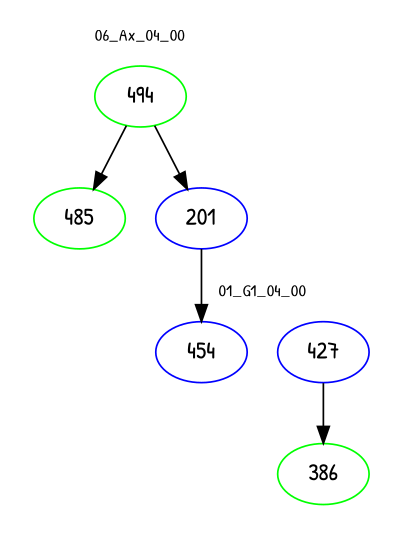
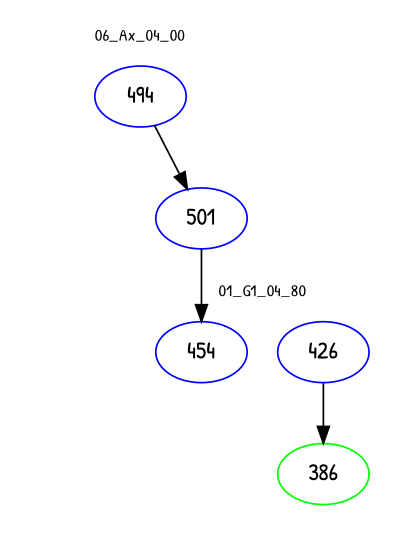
(141, 97) -> (141, 97)
(80, 218) -> none
(201, 218) -> (201, 218)
(262, 292) -> (262, 292)
(323, 352) -> (323, 352)
